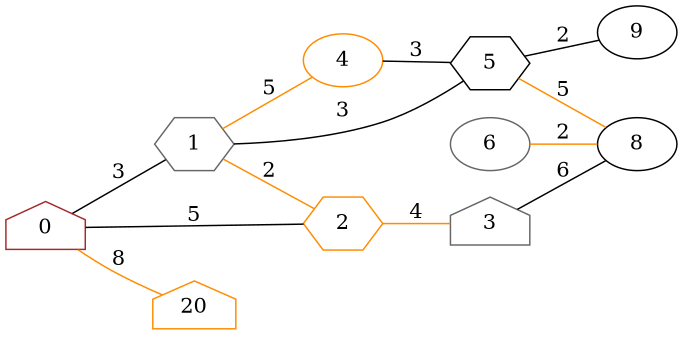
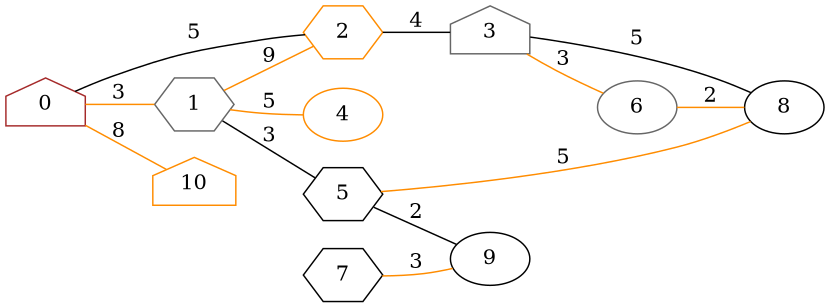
(417, 62) -> none
none -> (564, 75)
(270, 171) -> (270, 57)
(564, 171) -> (637, 39)
(119, 187) -> (120, 104)
(417, 224) -> (417, 32)
none -> (343, 275)
(194, 307) -> (194, 184)
